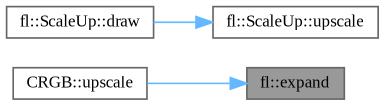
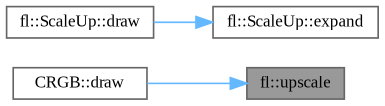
(296, 22) -> (296, 22)
(80, 83) -> (80, 83)
(296, 83) -> (296, 83)
